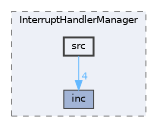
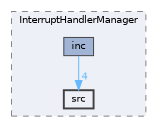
(79, 68) -> (79, 68)
